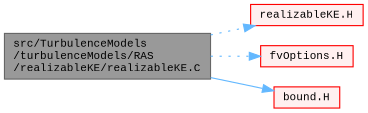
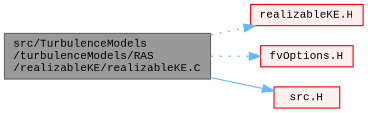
(307, 97) -> (307, 97)
